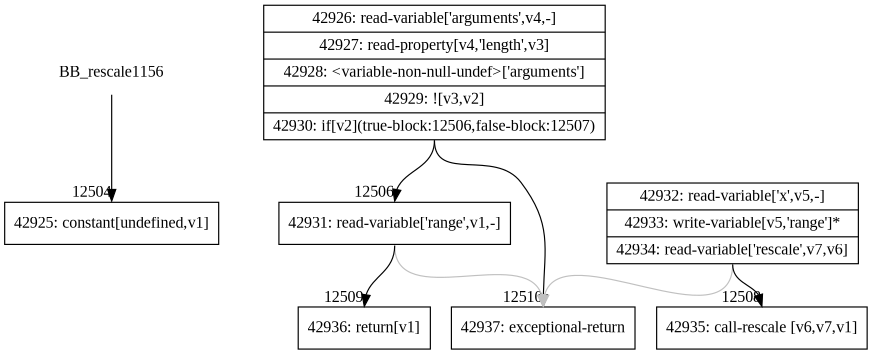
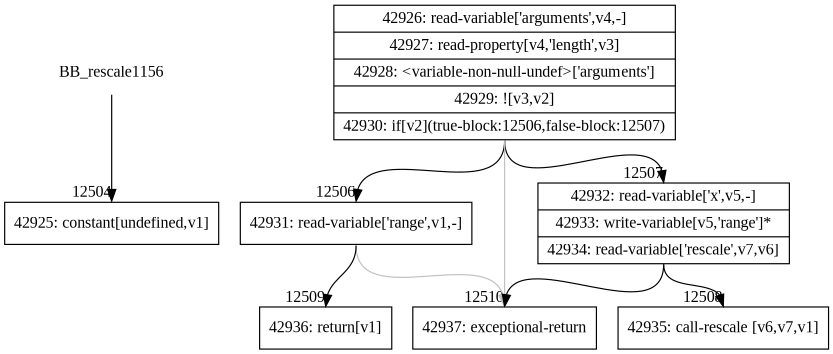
none -> (578, 163)
(525, 188) -> (505, 217)
(644, 287) -> (590, 286)
